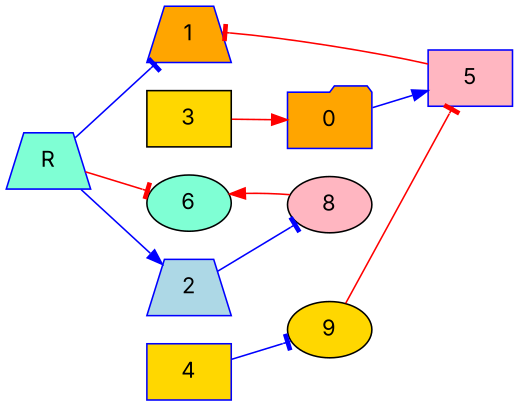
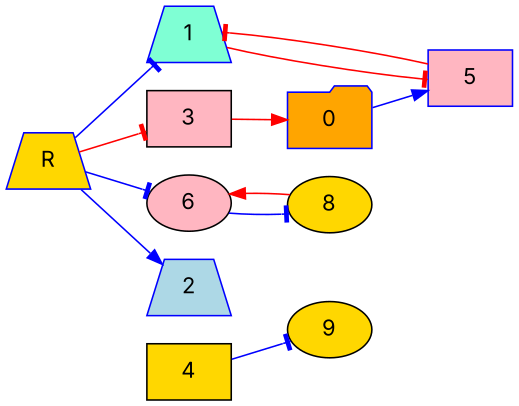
(189, 34) -> (189, 34)
(189, 119) -> (189, 119)
none -> (109, 143)
(48, 161) -> (48, 161)
(114, 181) -> (114, 181)
(189, 203) -> (189, 203)
(330, 205) -> (330, 205)
(397, 208) -> (323, 66)
(254, 249) -> (255, 214)
(189, 372) -> (189, 372)
